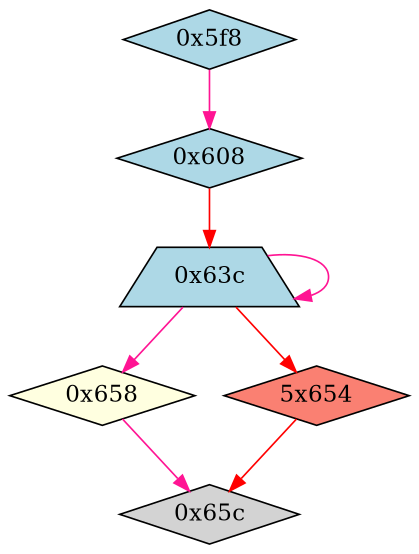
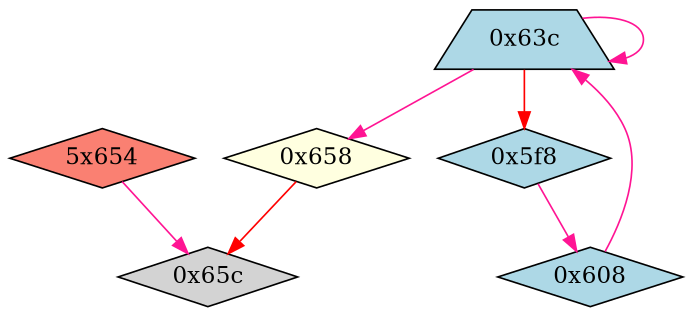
(209, 210) -> (632, 161)
(260, 334) -> (524, 91)
(150, 449) -> (268, 211)
(269, 449) -> (149, 211)
